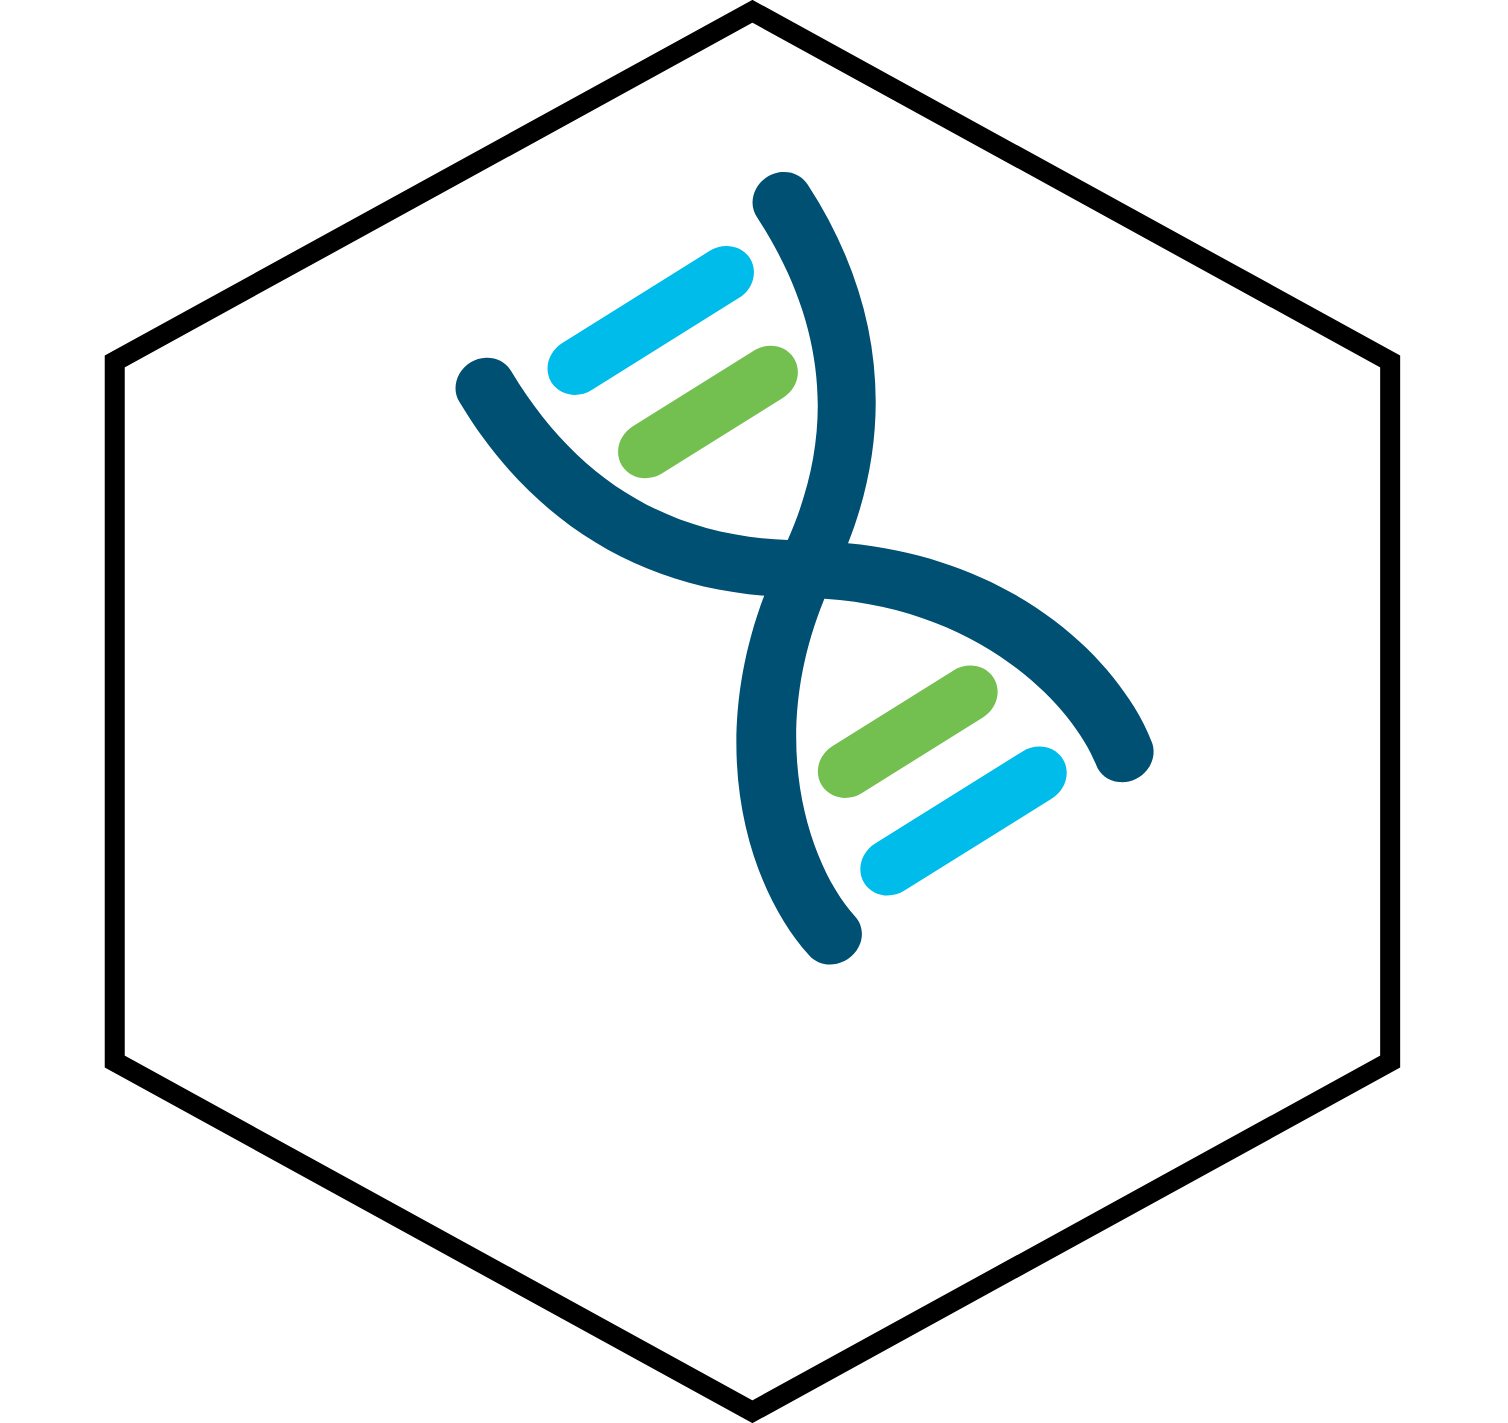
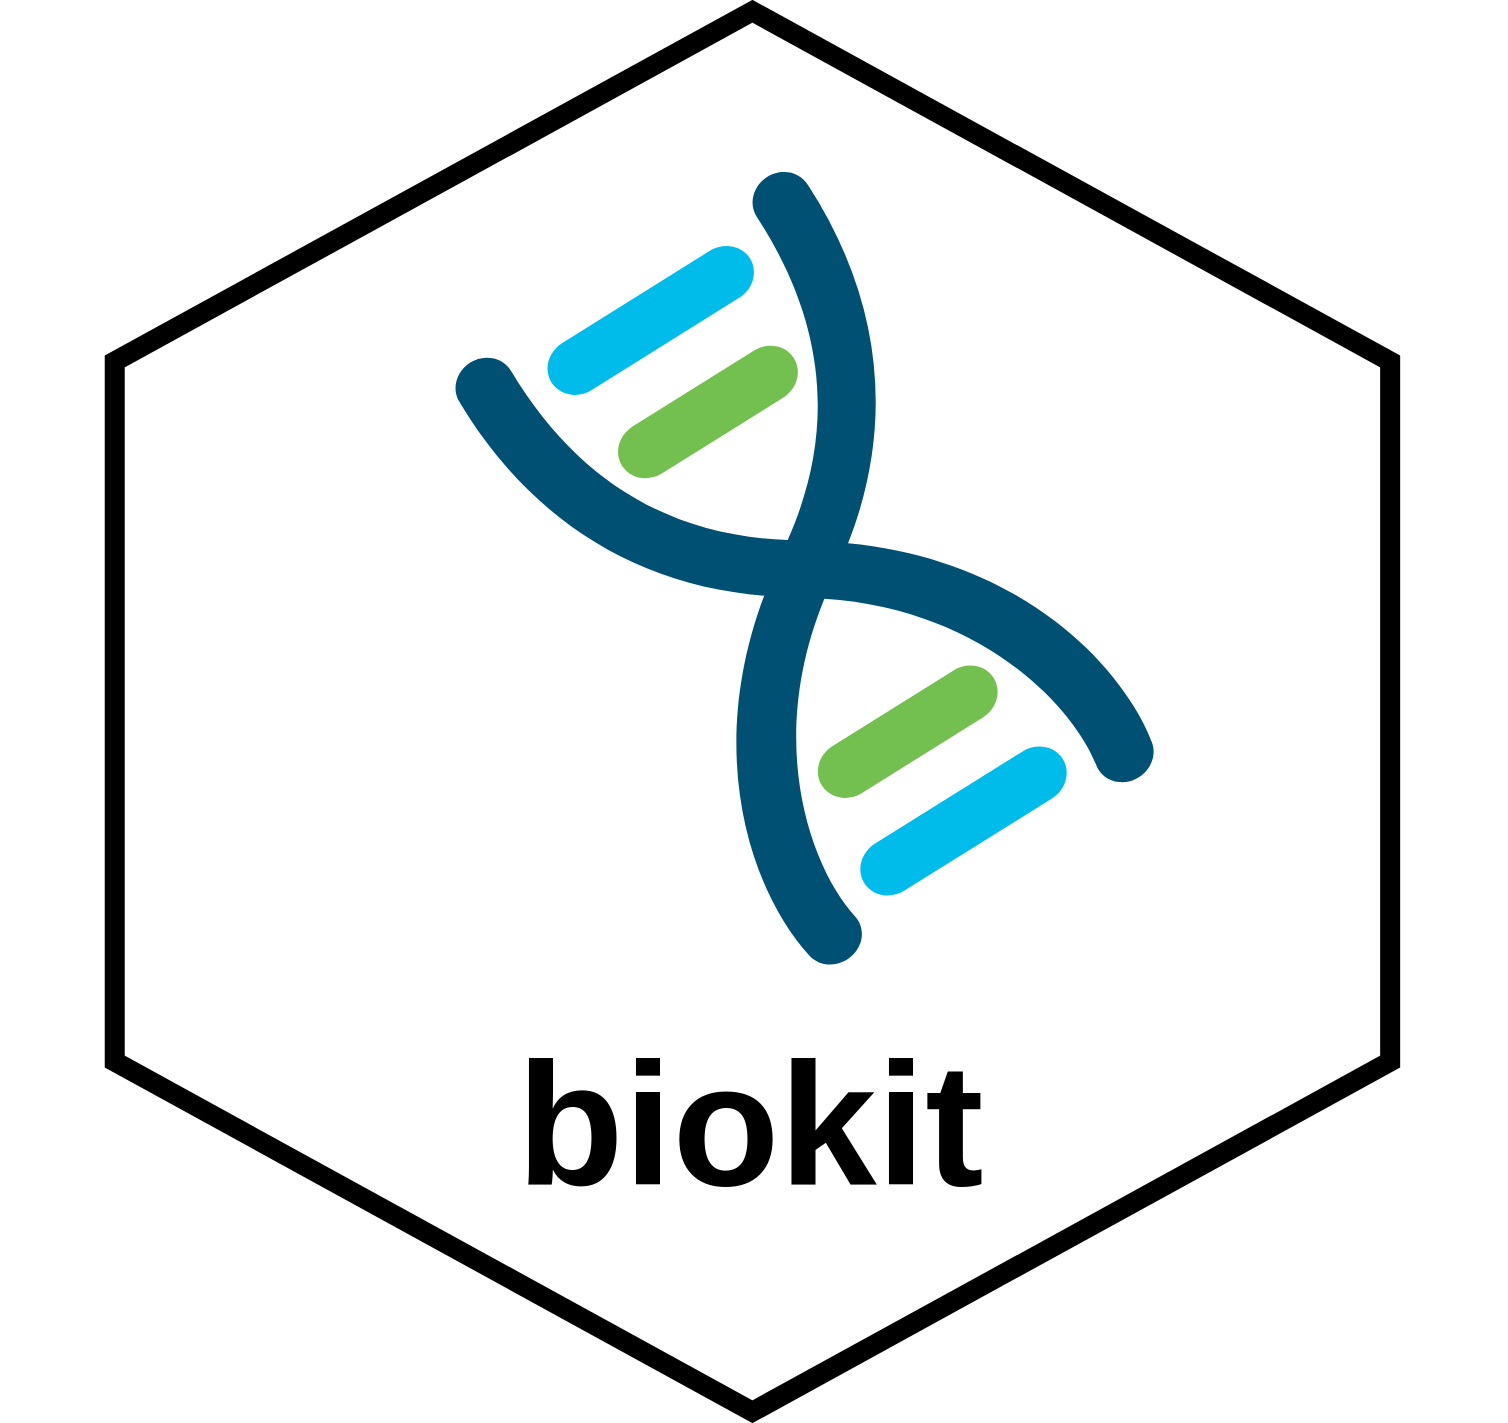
none -> (752, 1124)
